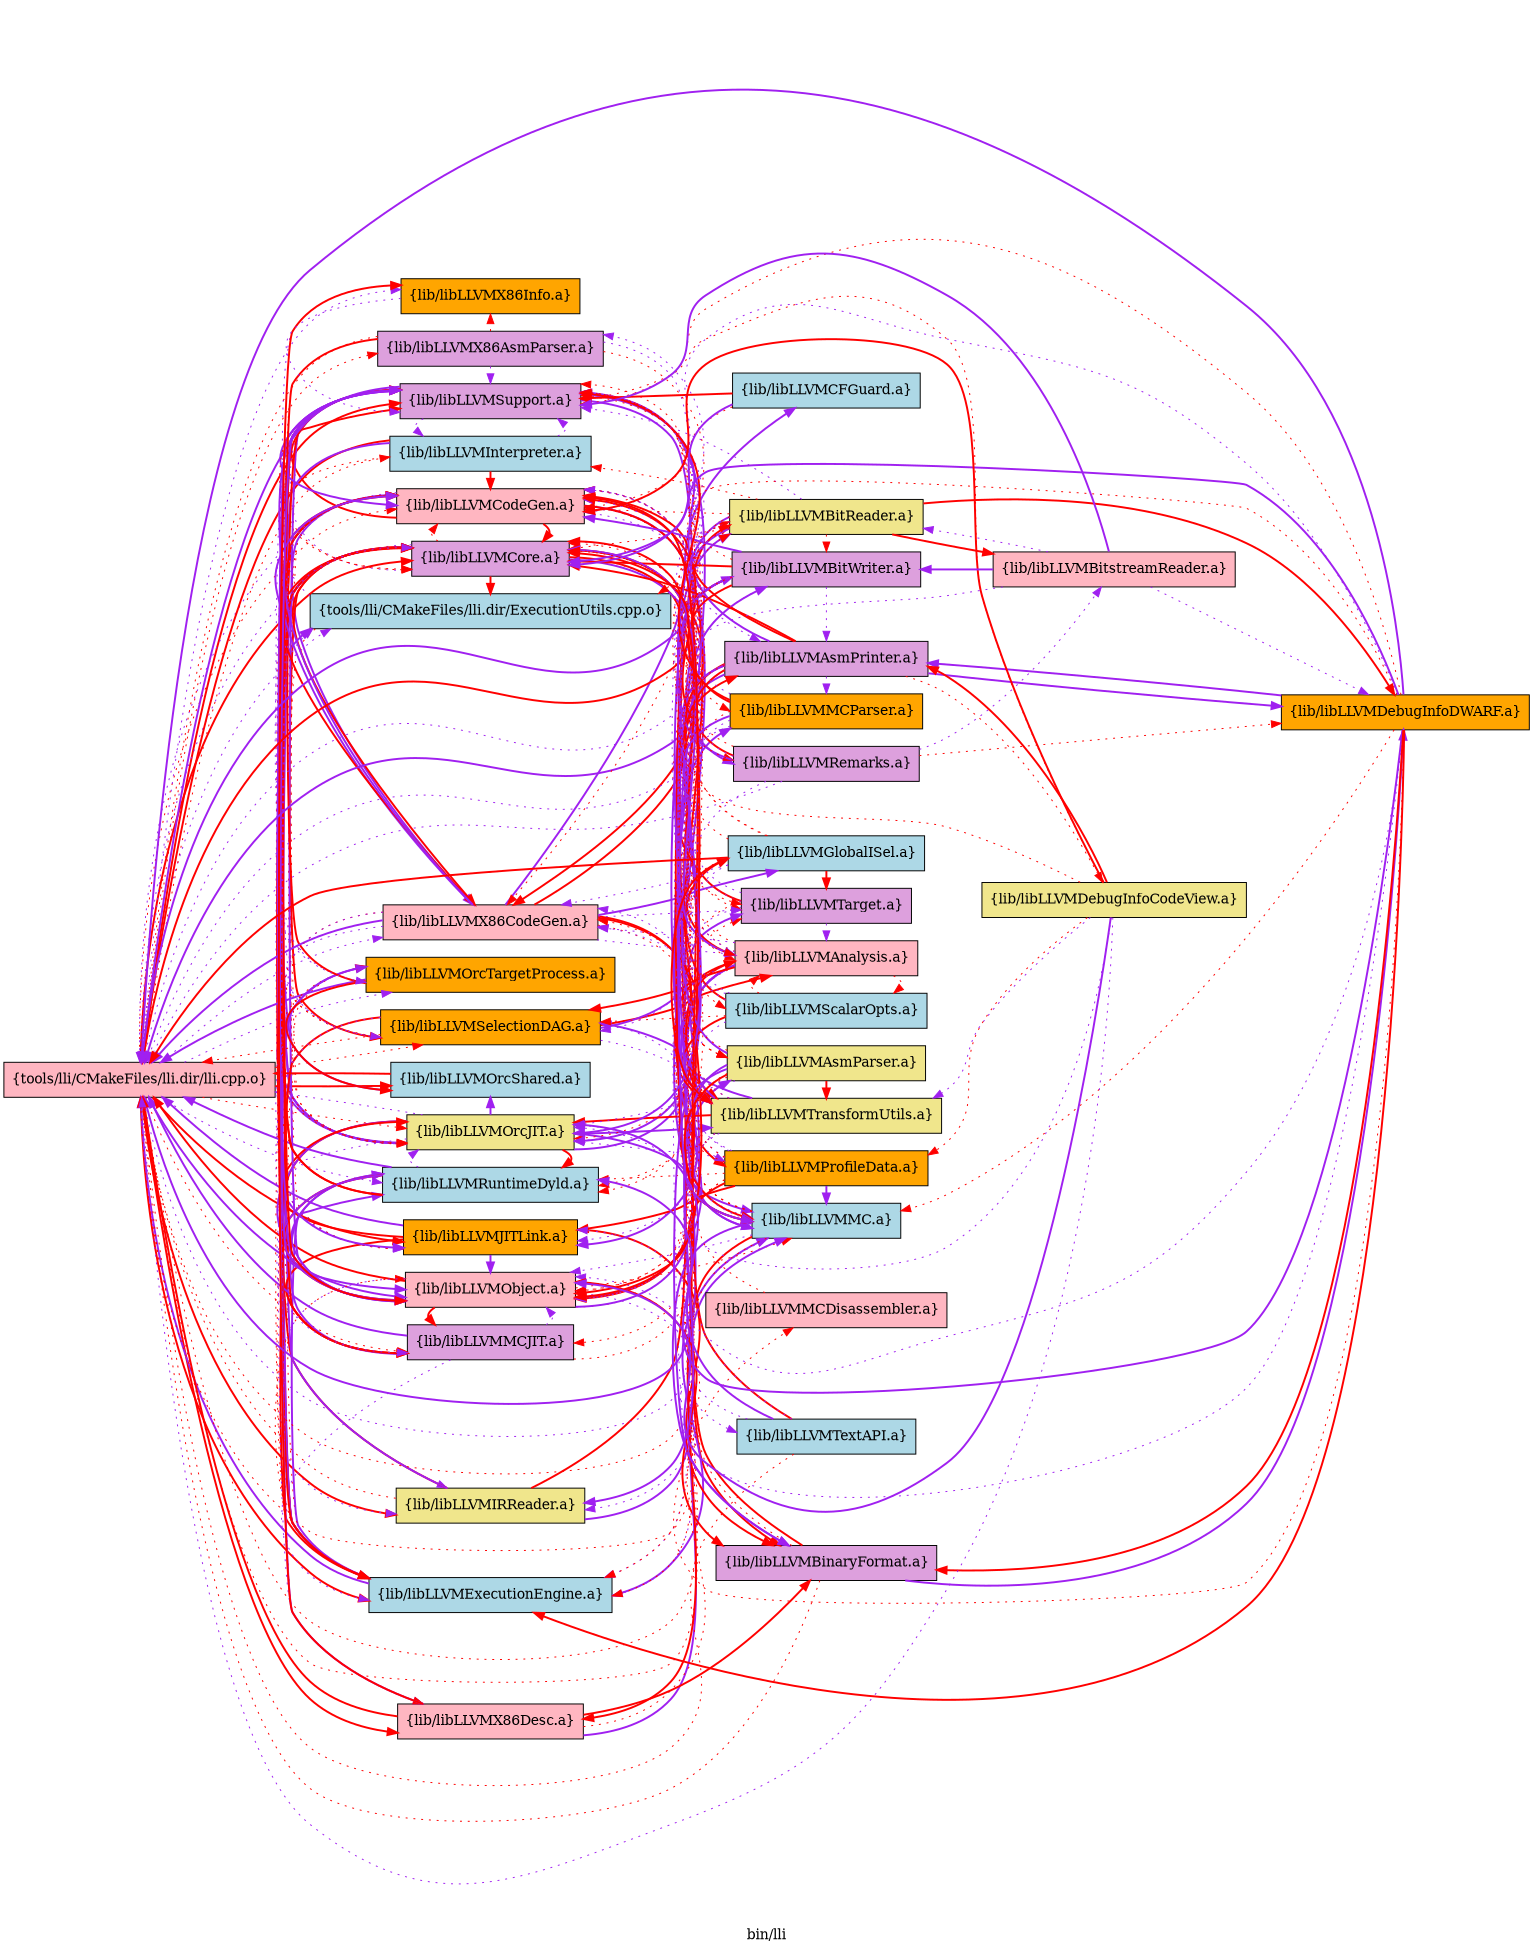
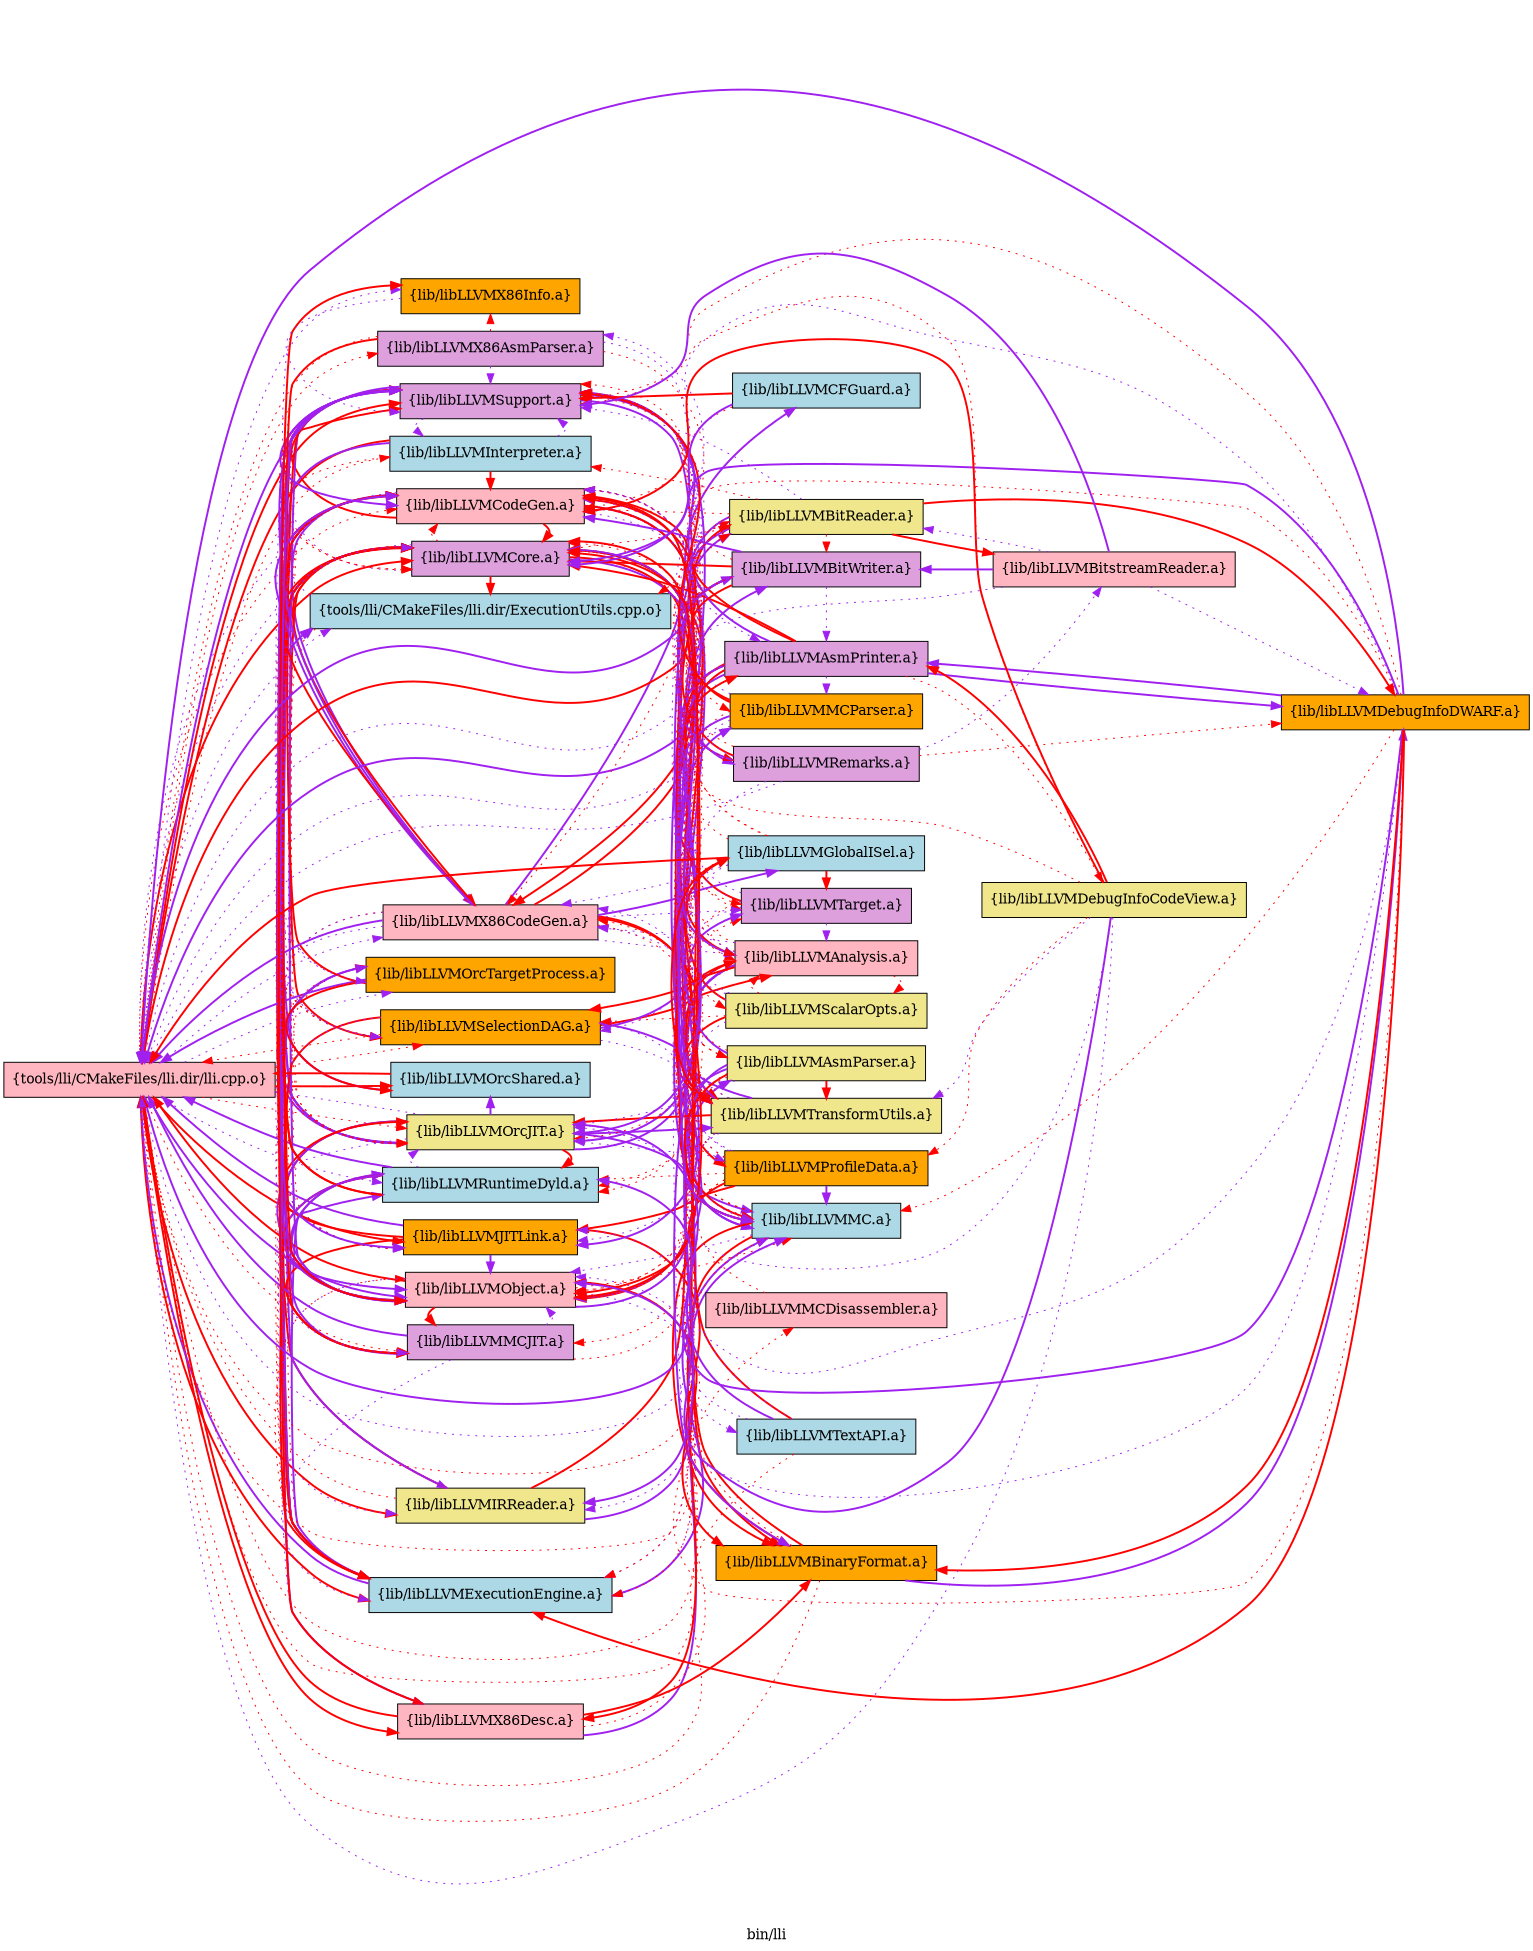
(826, 1011) -> (826, 1011)
(674, 1383) -> (674, 1383)
(826, 1563) -> (826, 1563)
